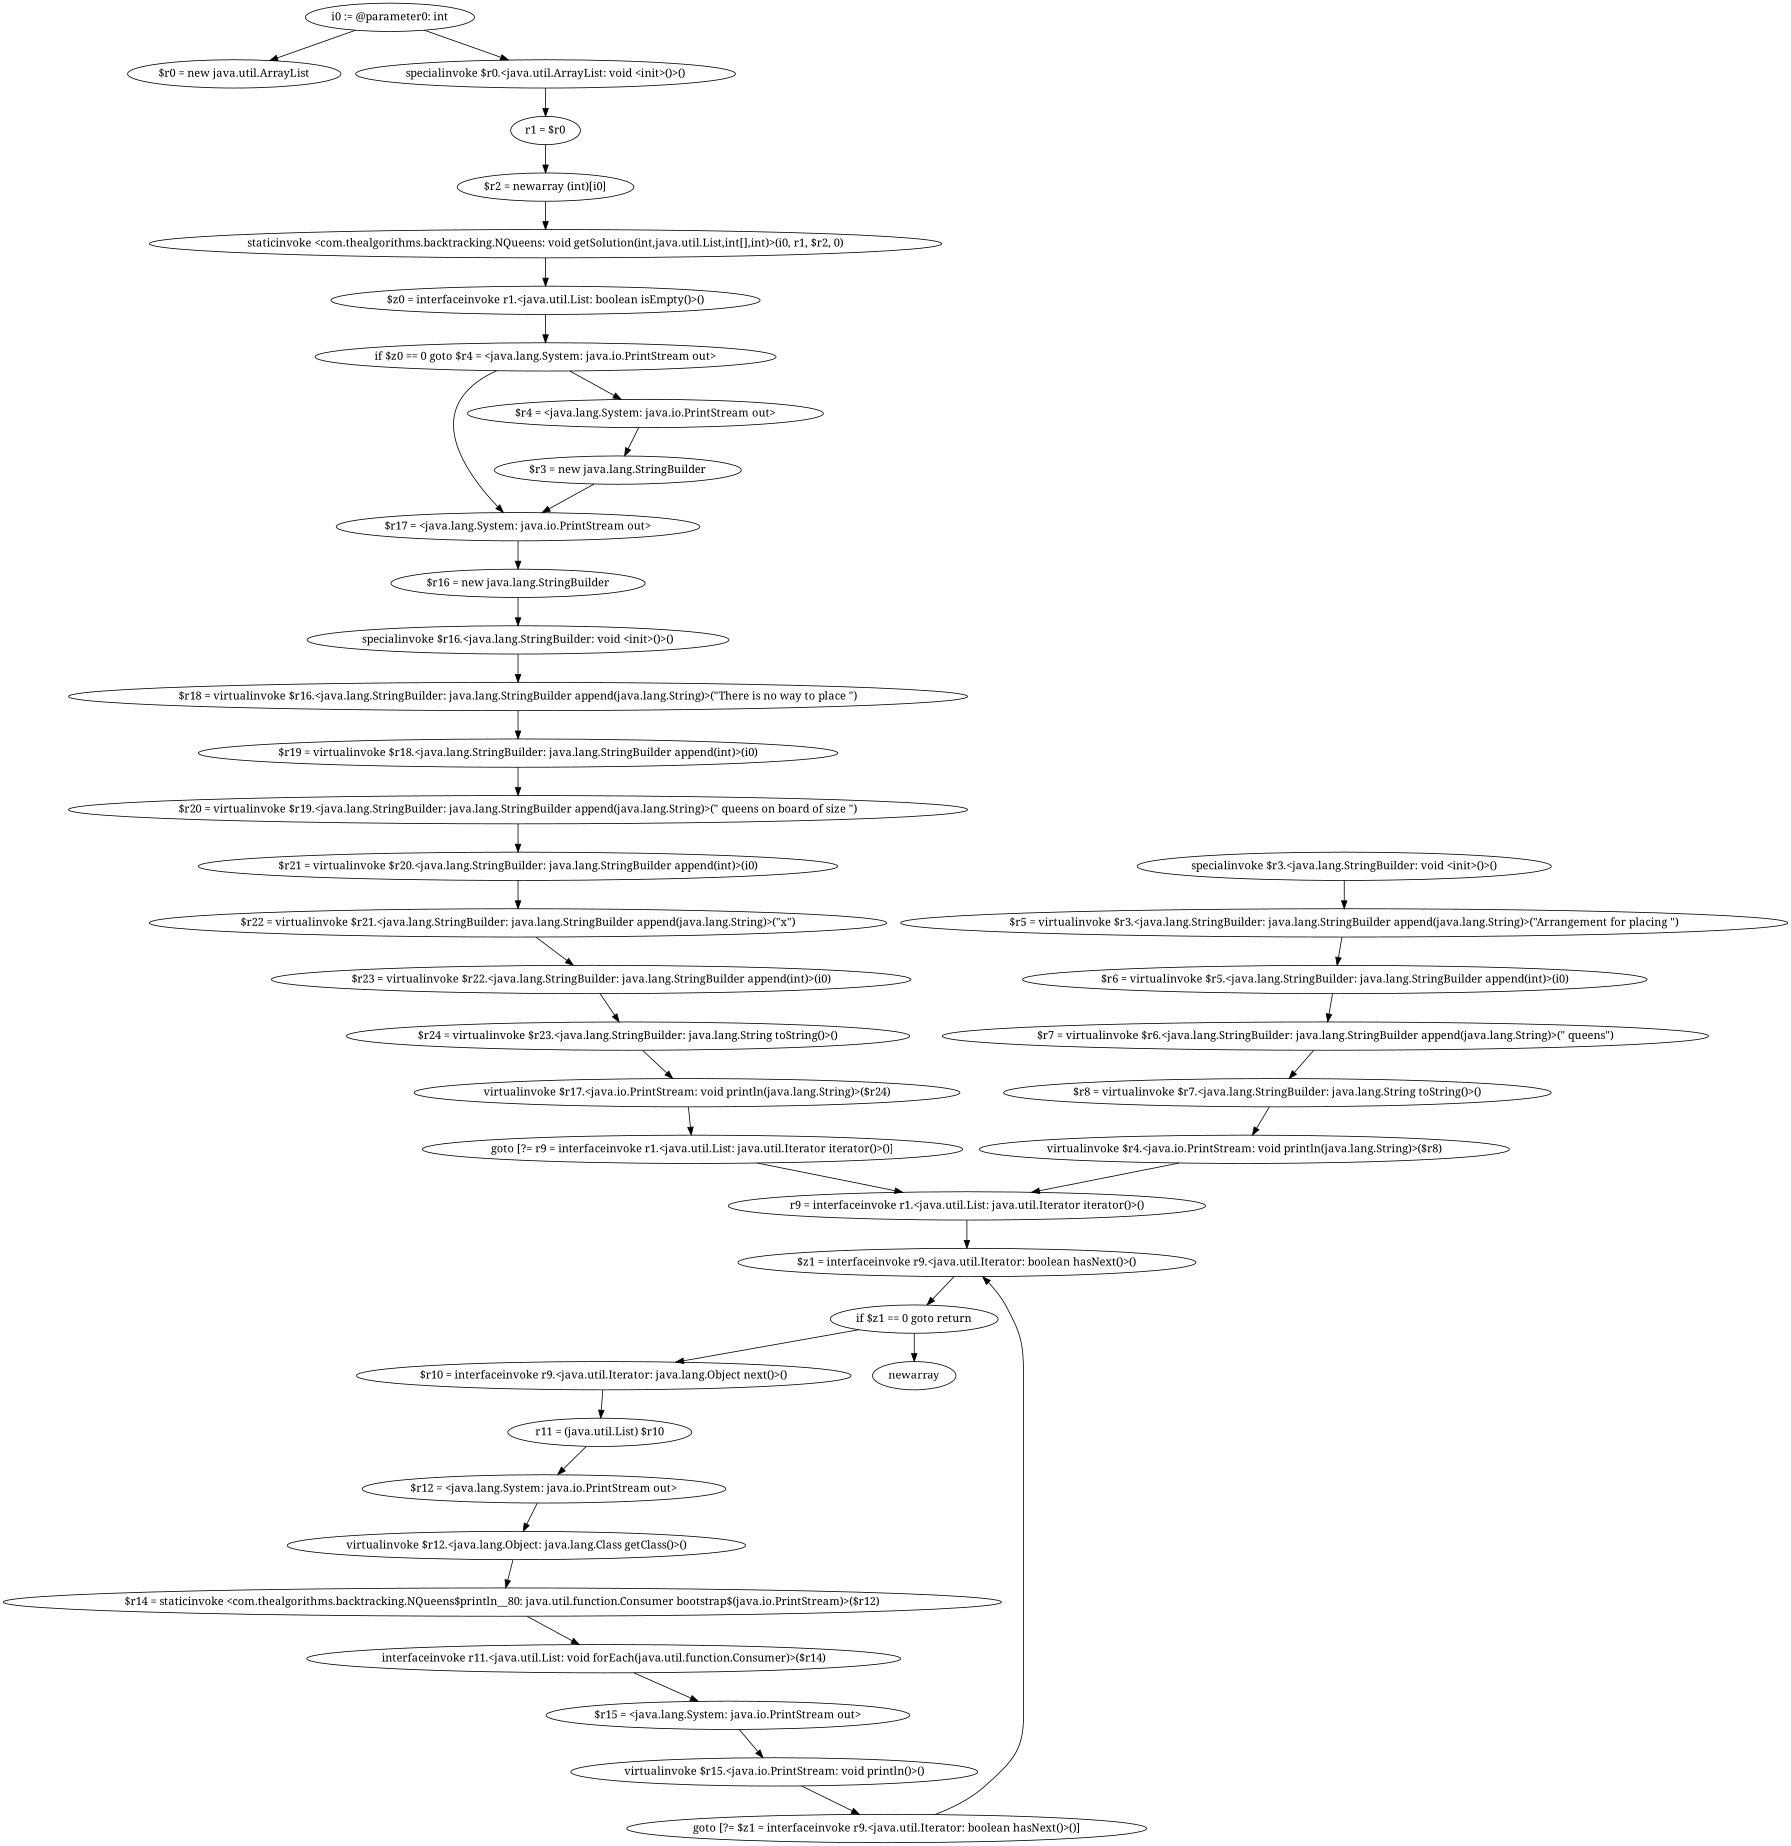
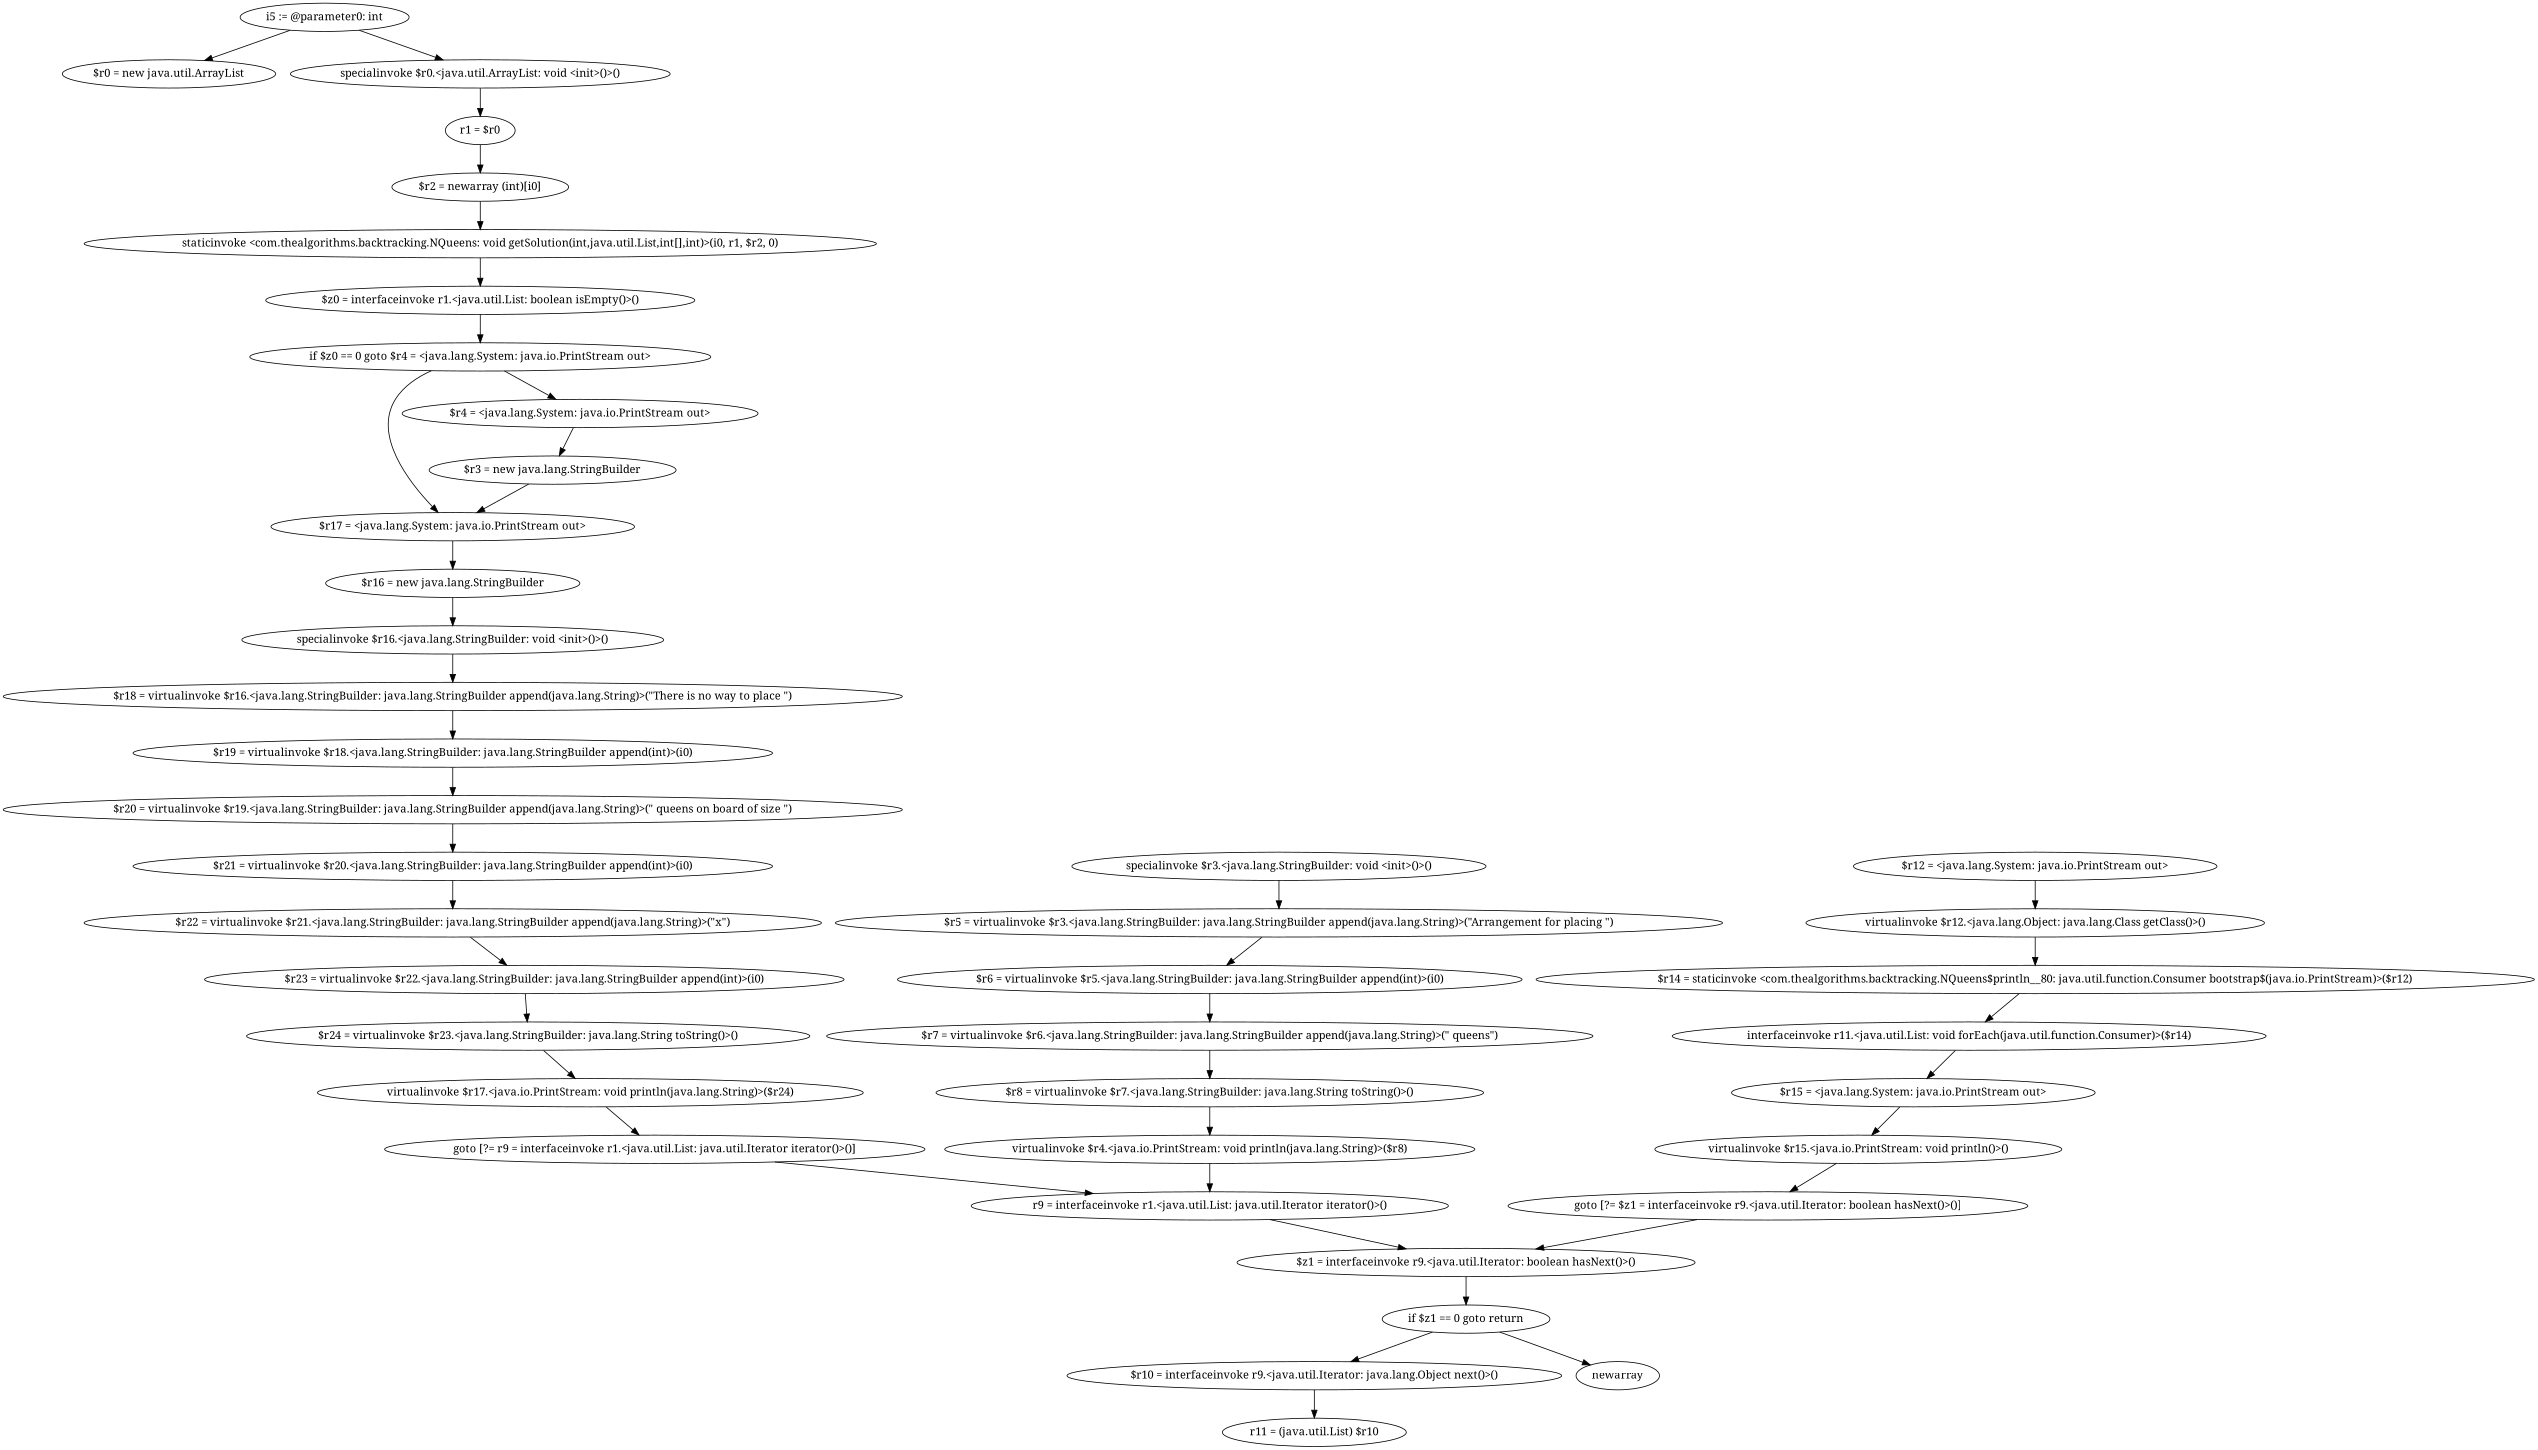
(390, 17) -> (325, 17)
(575, 1458) -> none
